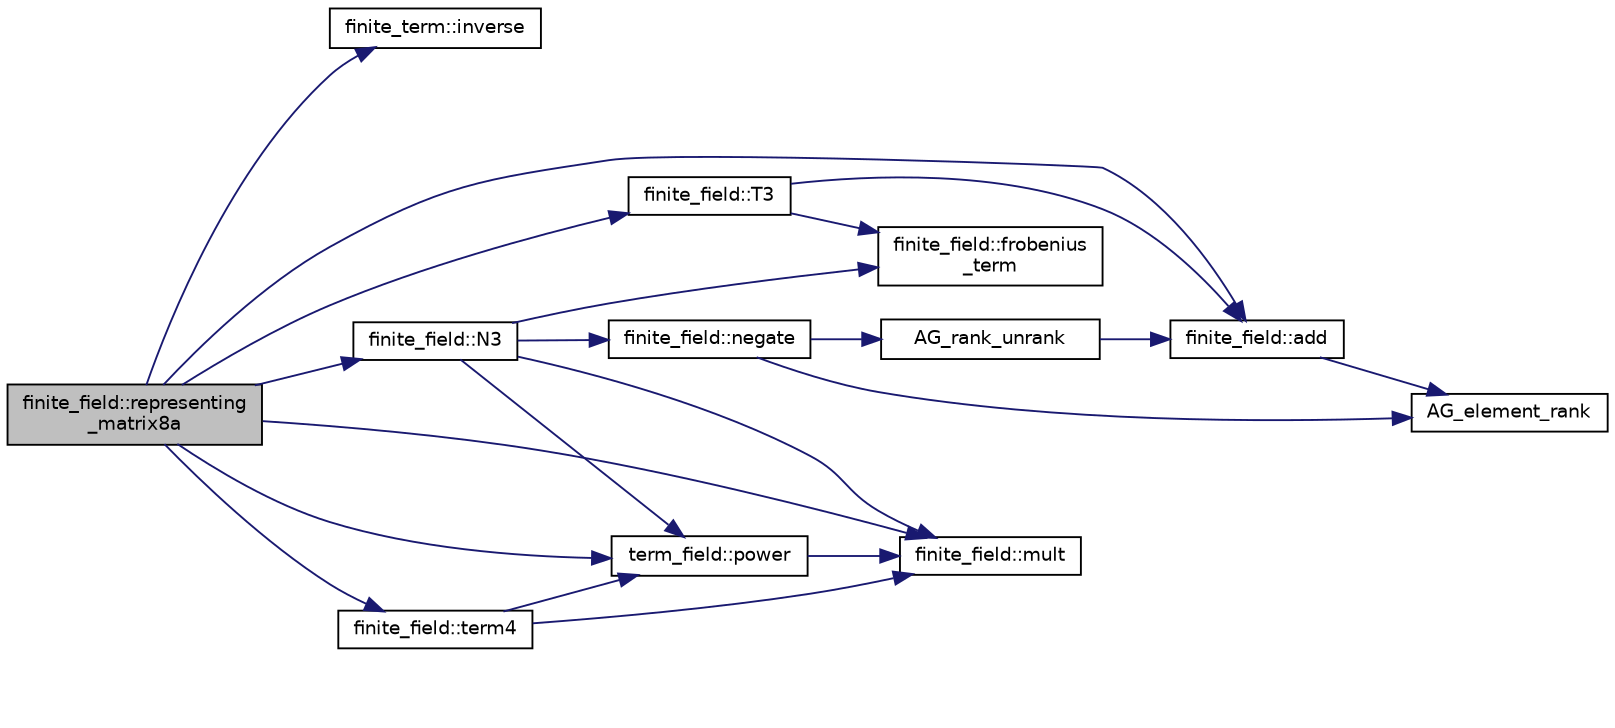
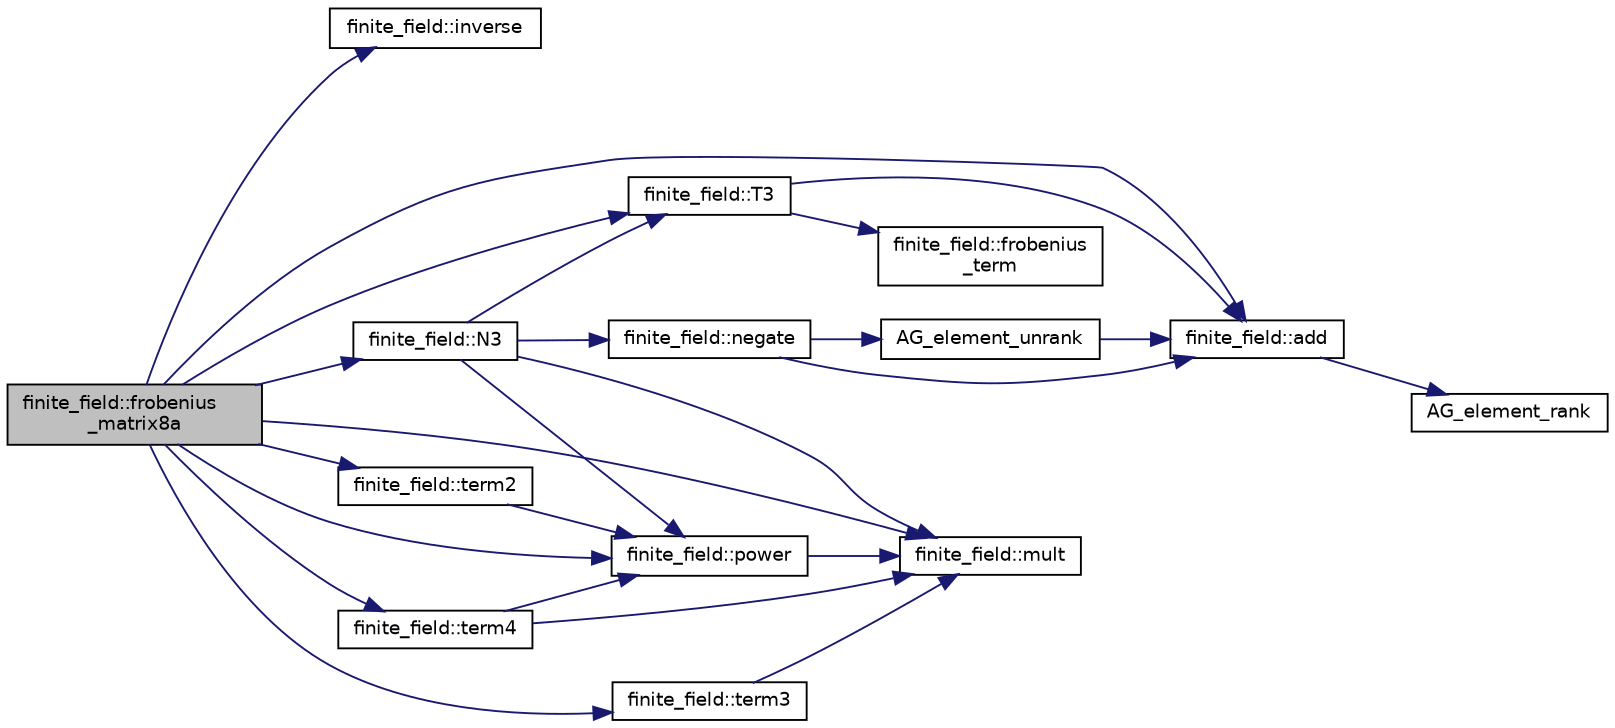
(435, 28) -> (435, 28)
(684, 292) -> (556, 270)
(990, 339) -> (990, 339)
(1072, 414) -> (977, 383)
(135, 415) -> (135, 415)
none -> (435, 486)
(710, 556) -> (710, 556)
none -> (710, 701)
